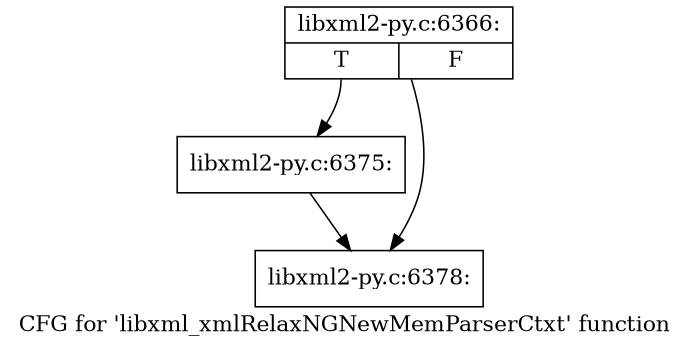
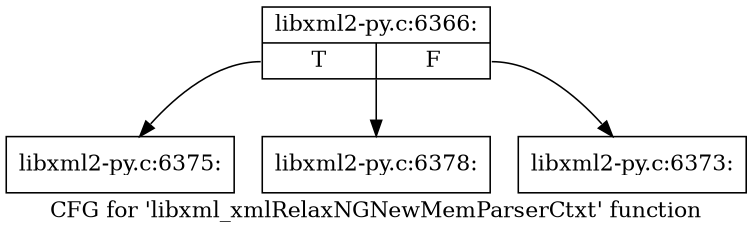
none -> (632, 165)
(326, 215) -> none
